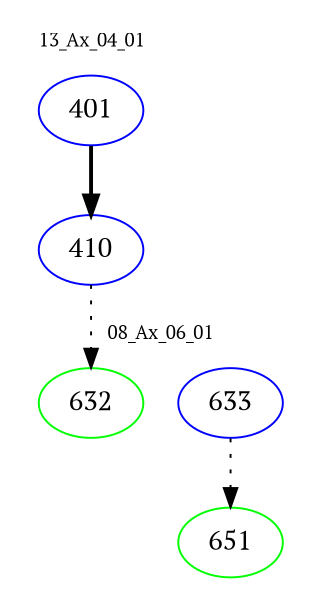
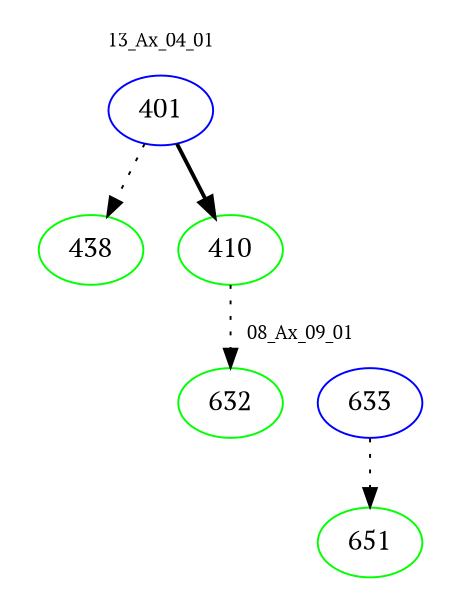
none -> (91, 250)
(91, 250) -> (231, 250)
(161, 334) -> (300, 334)
